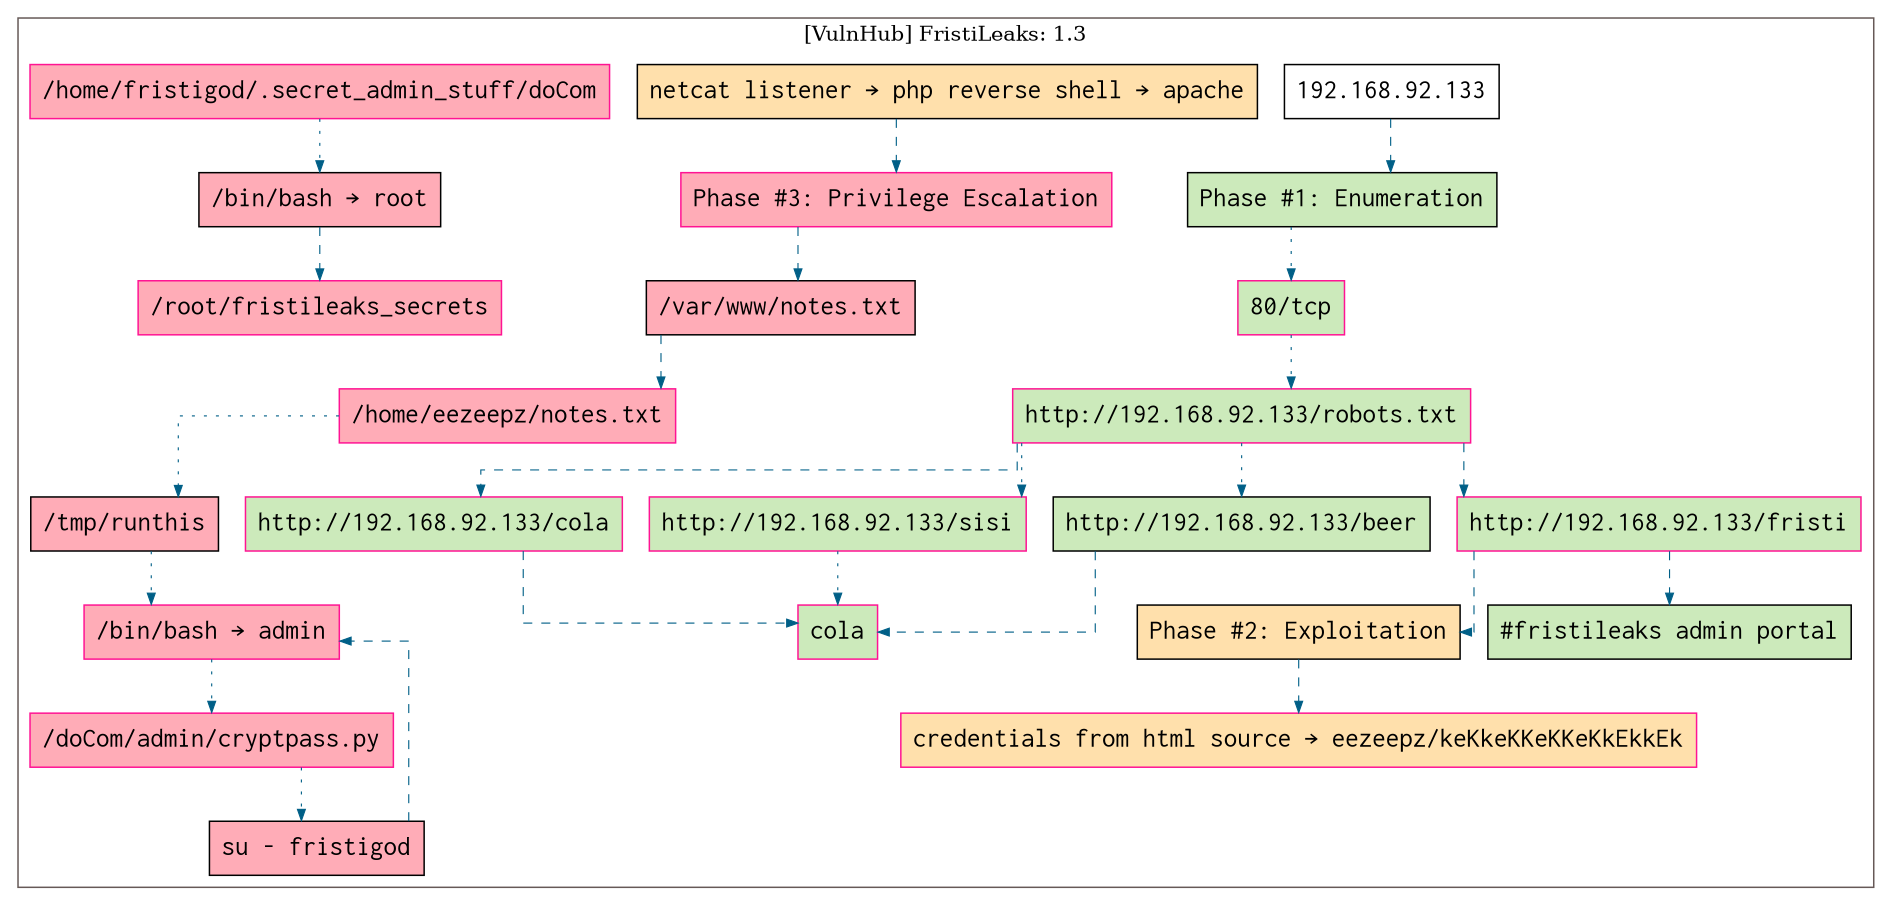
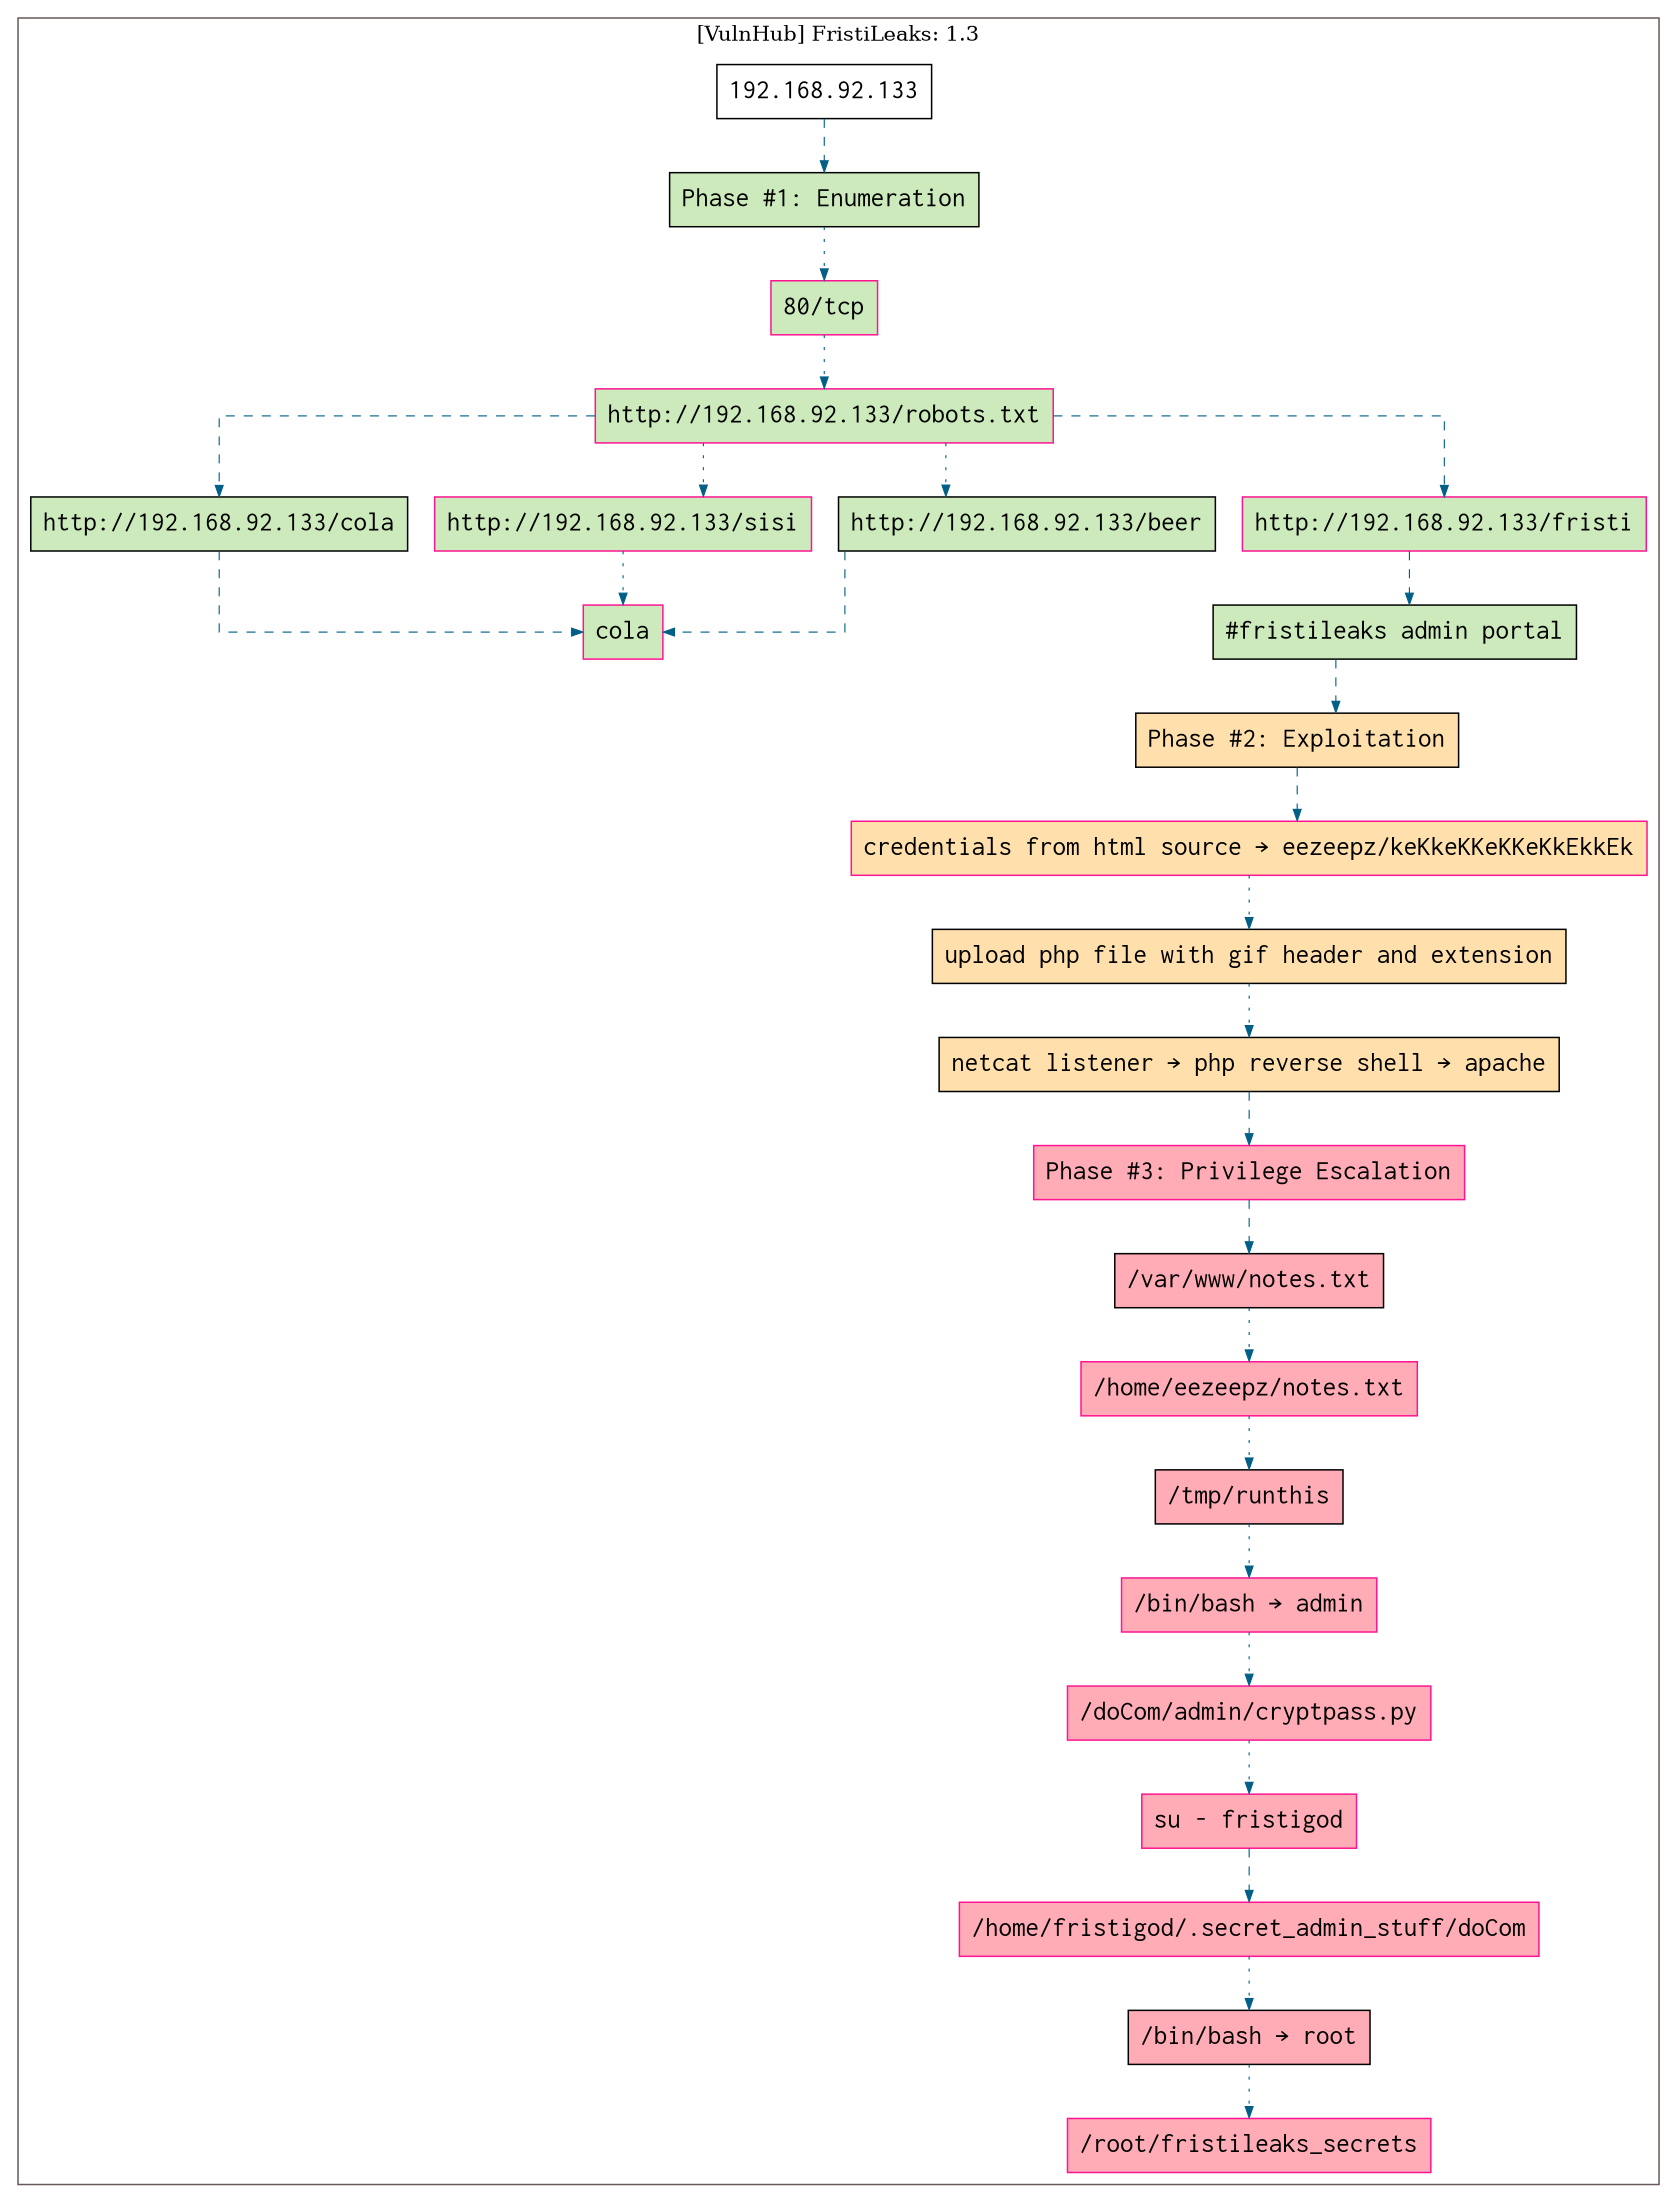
(320, 248) -> (1249, 2086)
(661, 356) -> (1249, 1329)
(434, 524) -> (219, 524)
(1474, 593) -> (1336, 680)
(409, 702) -> (1249, 1869)
(317, 848) -> (1249, 1821)
none -> (1249, 956)
